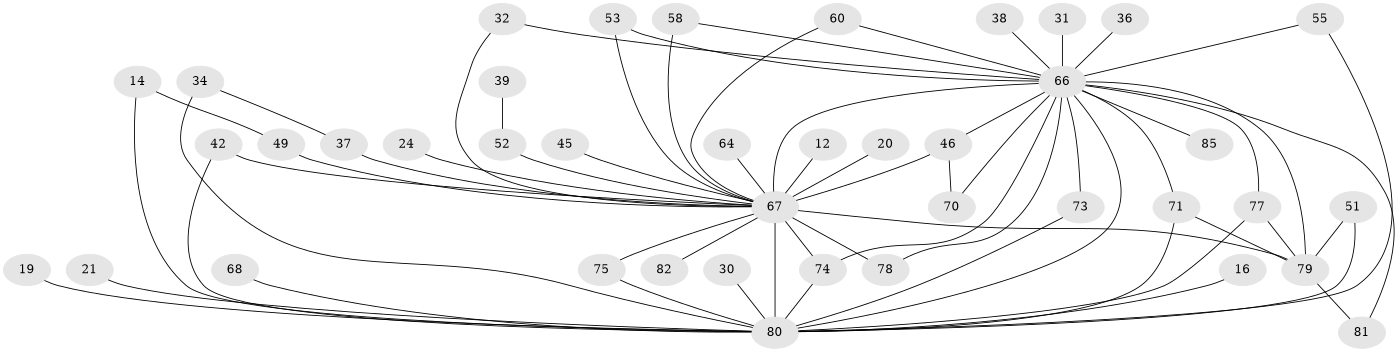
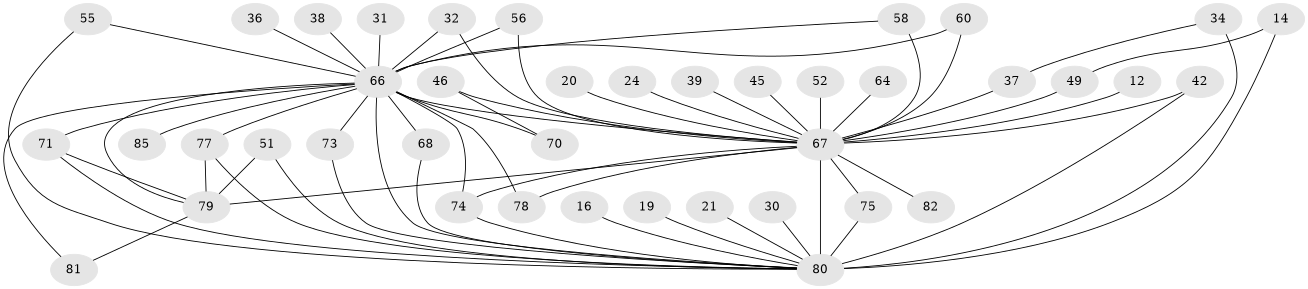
(613, 19) -> (519, 19)
(502, 113) -> (758, 113)
(1005, 113) -> (402, 113)
